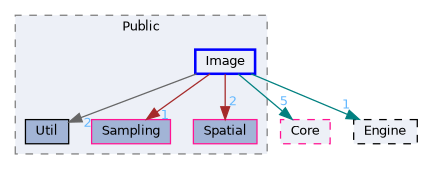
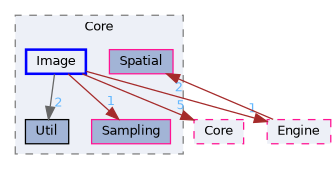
(141, 27) -> (99, 27)
(225, 90) -> (226, 99)
(259, 91) -> (132, 94)
(299, 94) -> (171, 95)
(385, 132) -> (299, 132)
